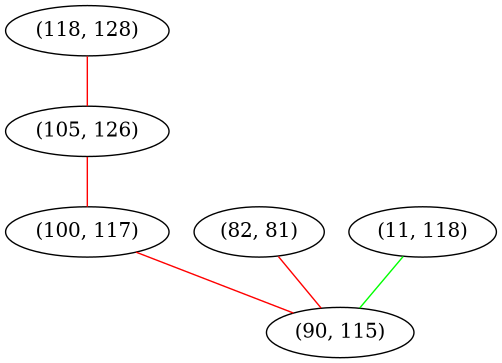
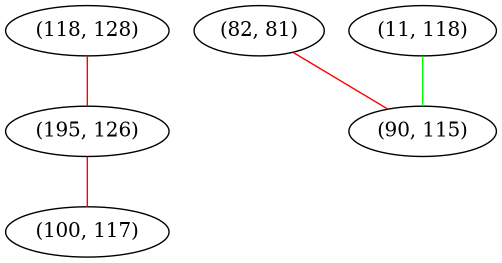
(87, 131) -> (87, 131)
(215, 283) -> none
